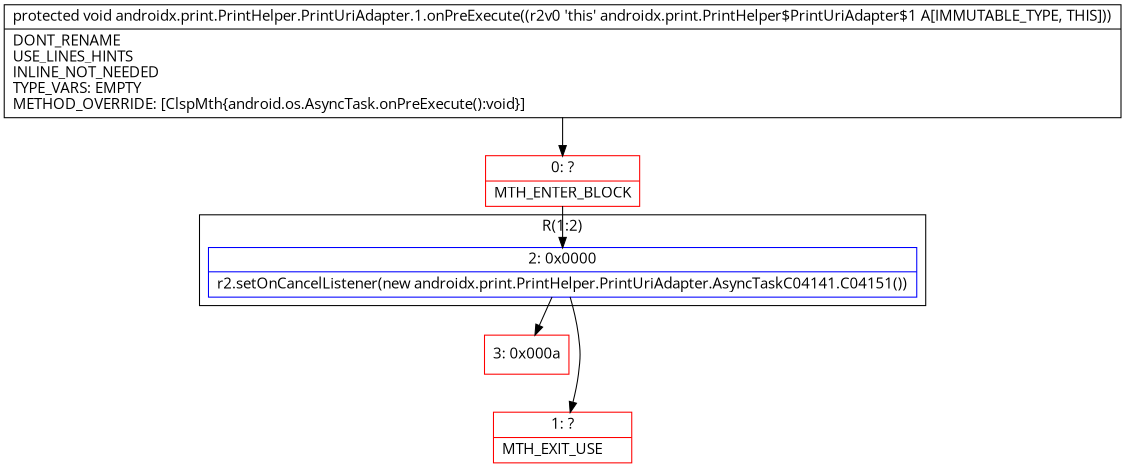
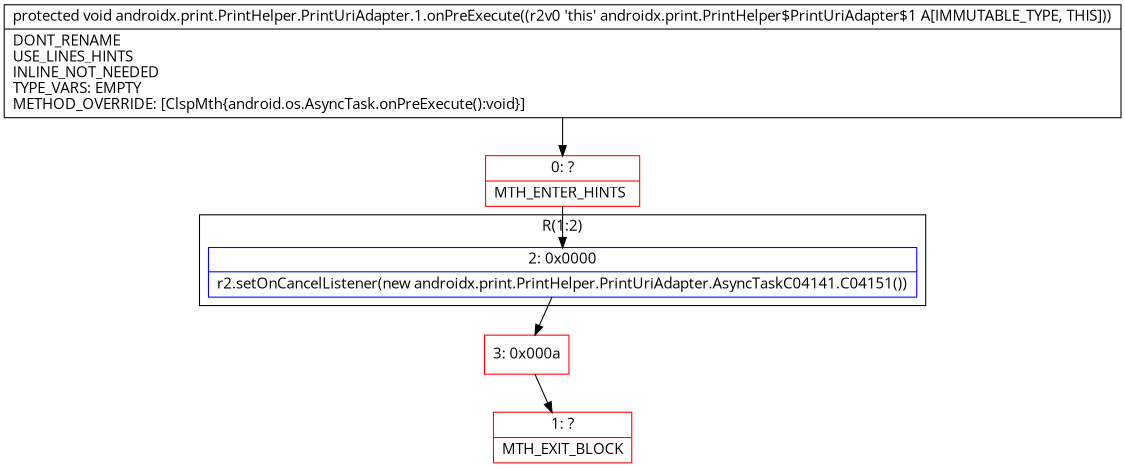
(563, 193) -> (560, 193)
(580, 349) -> (541, 388)
(553, 450) -> (563, 450)
